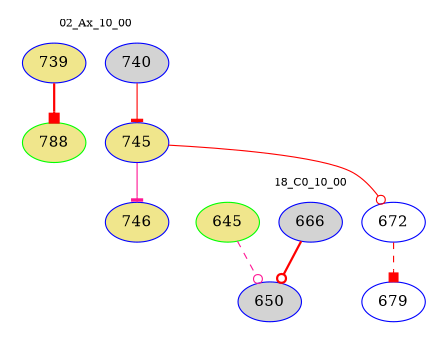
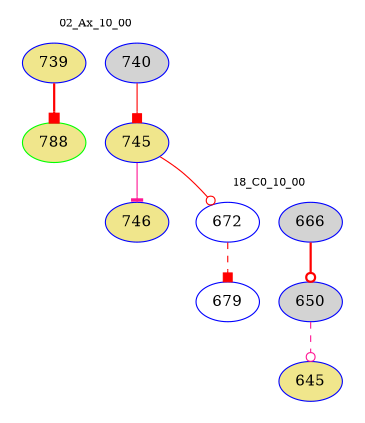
(137, 100) -> (137, 97)
(228, 222) -> (311, 381)
(247, 258) -> (311, 337)
